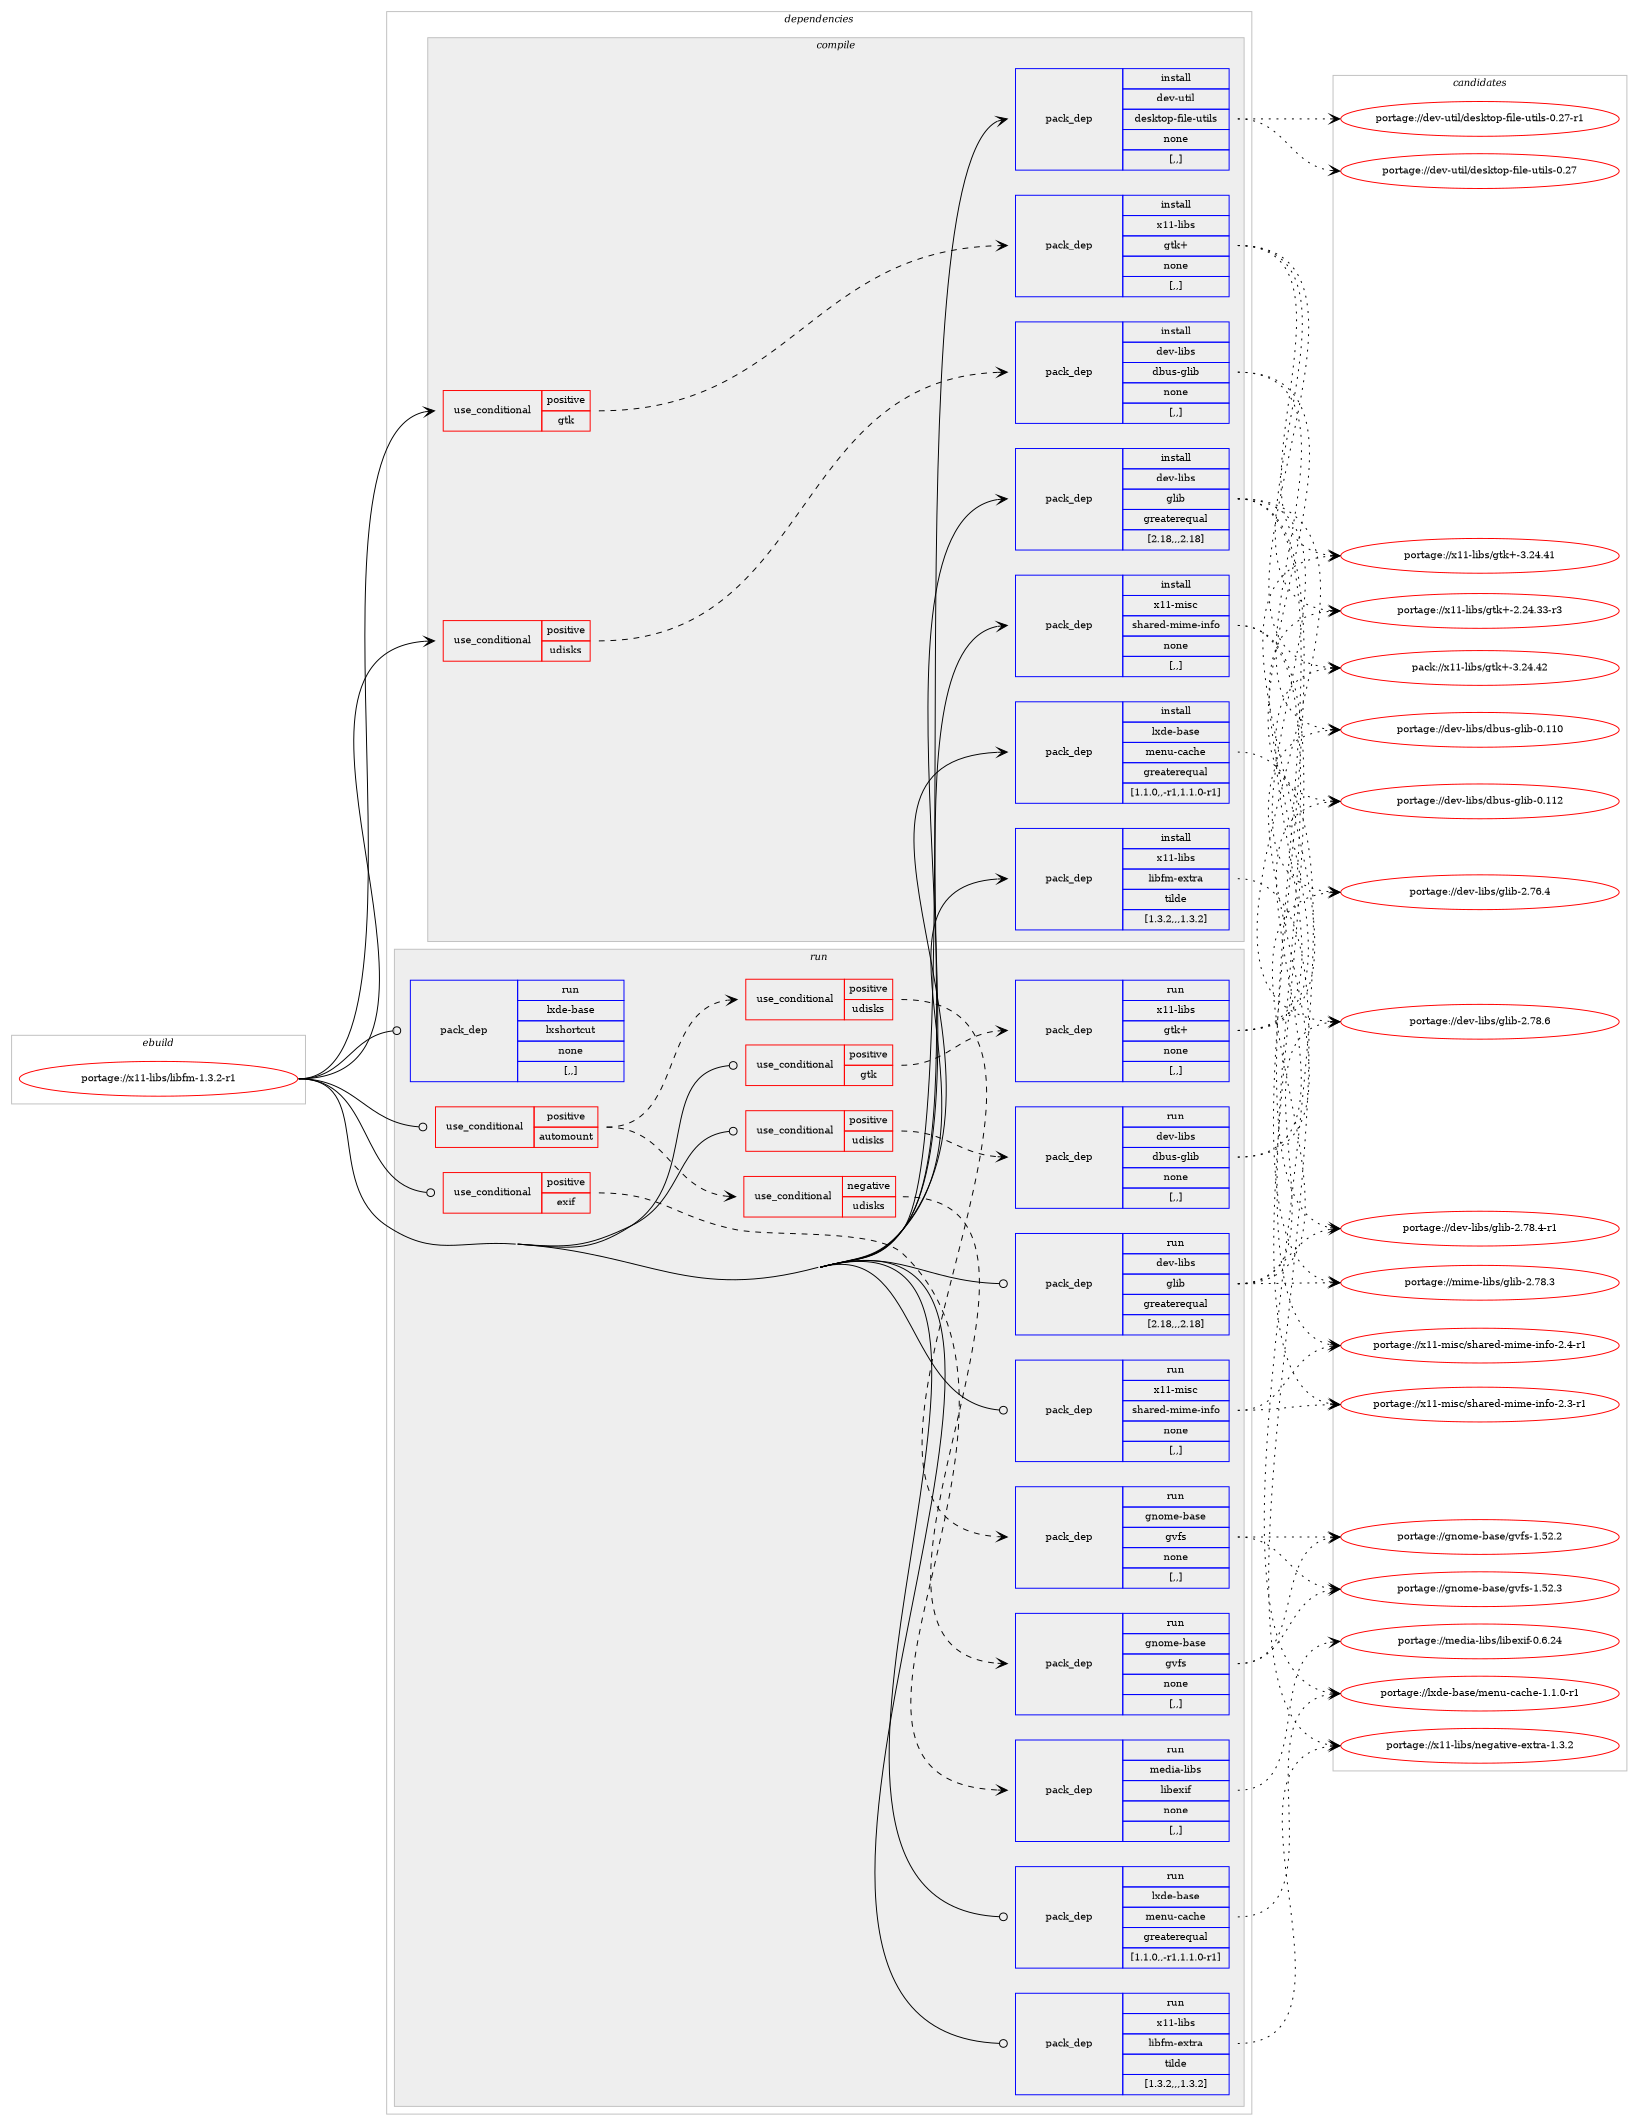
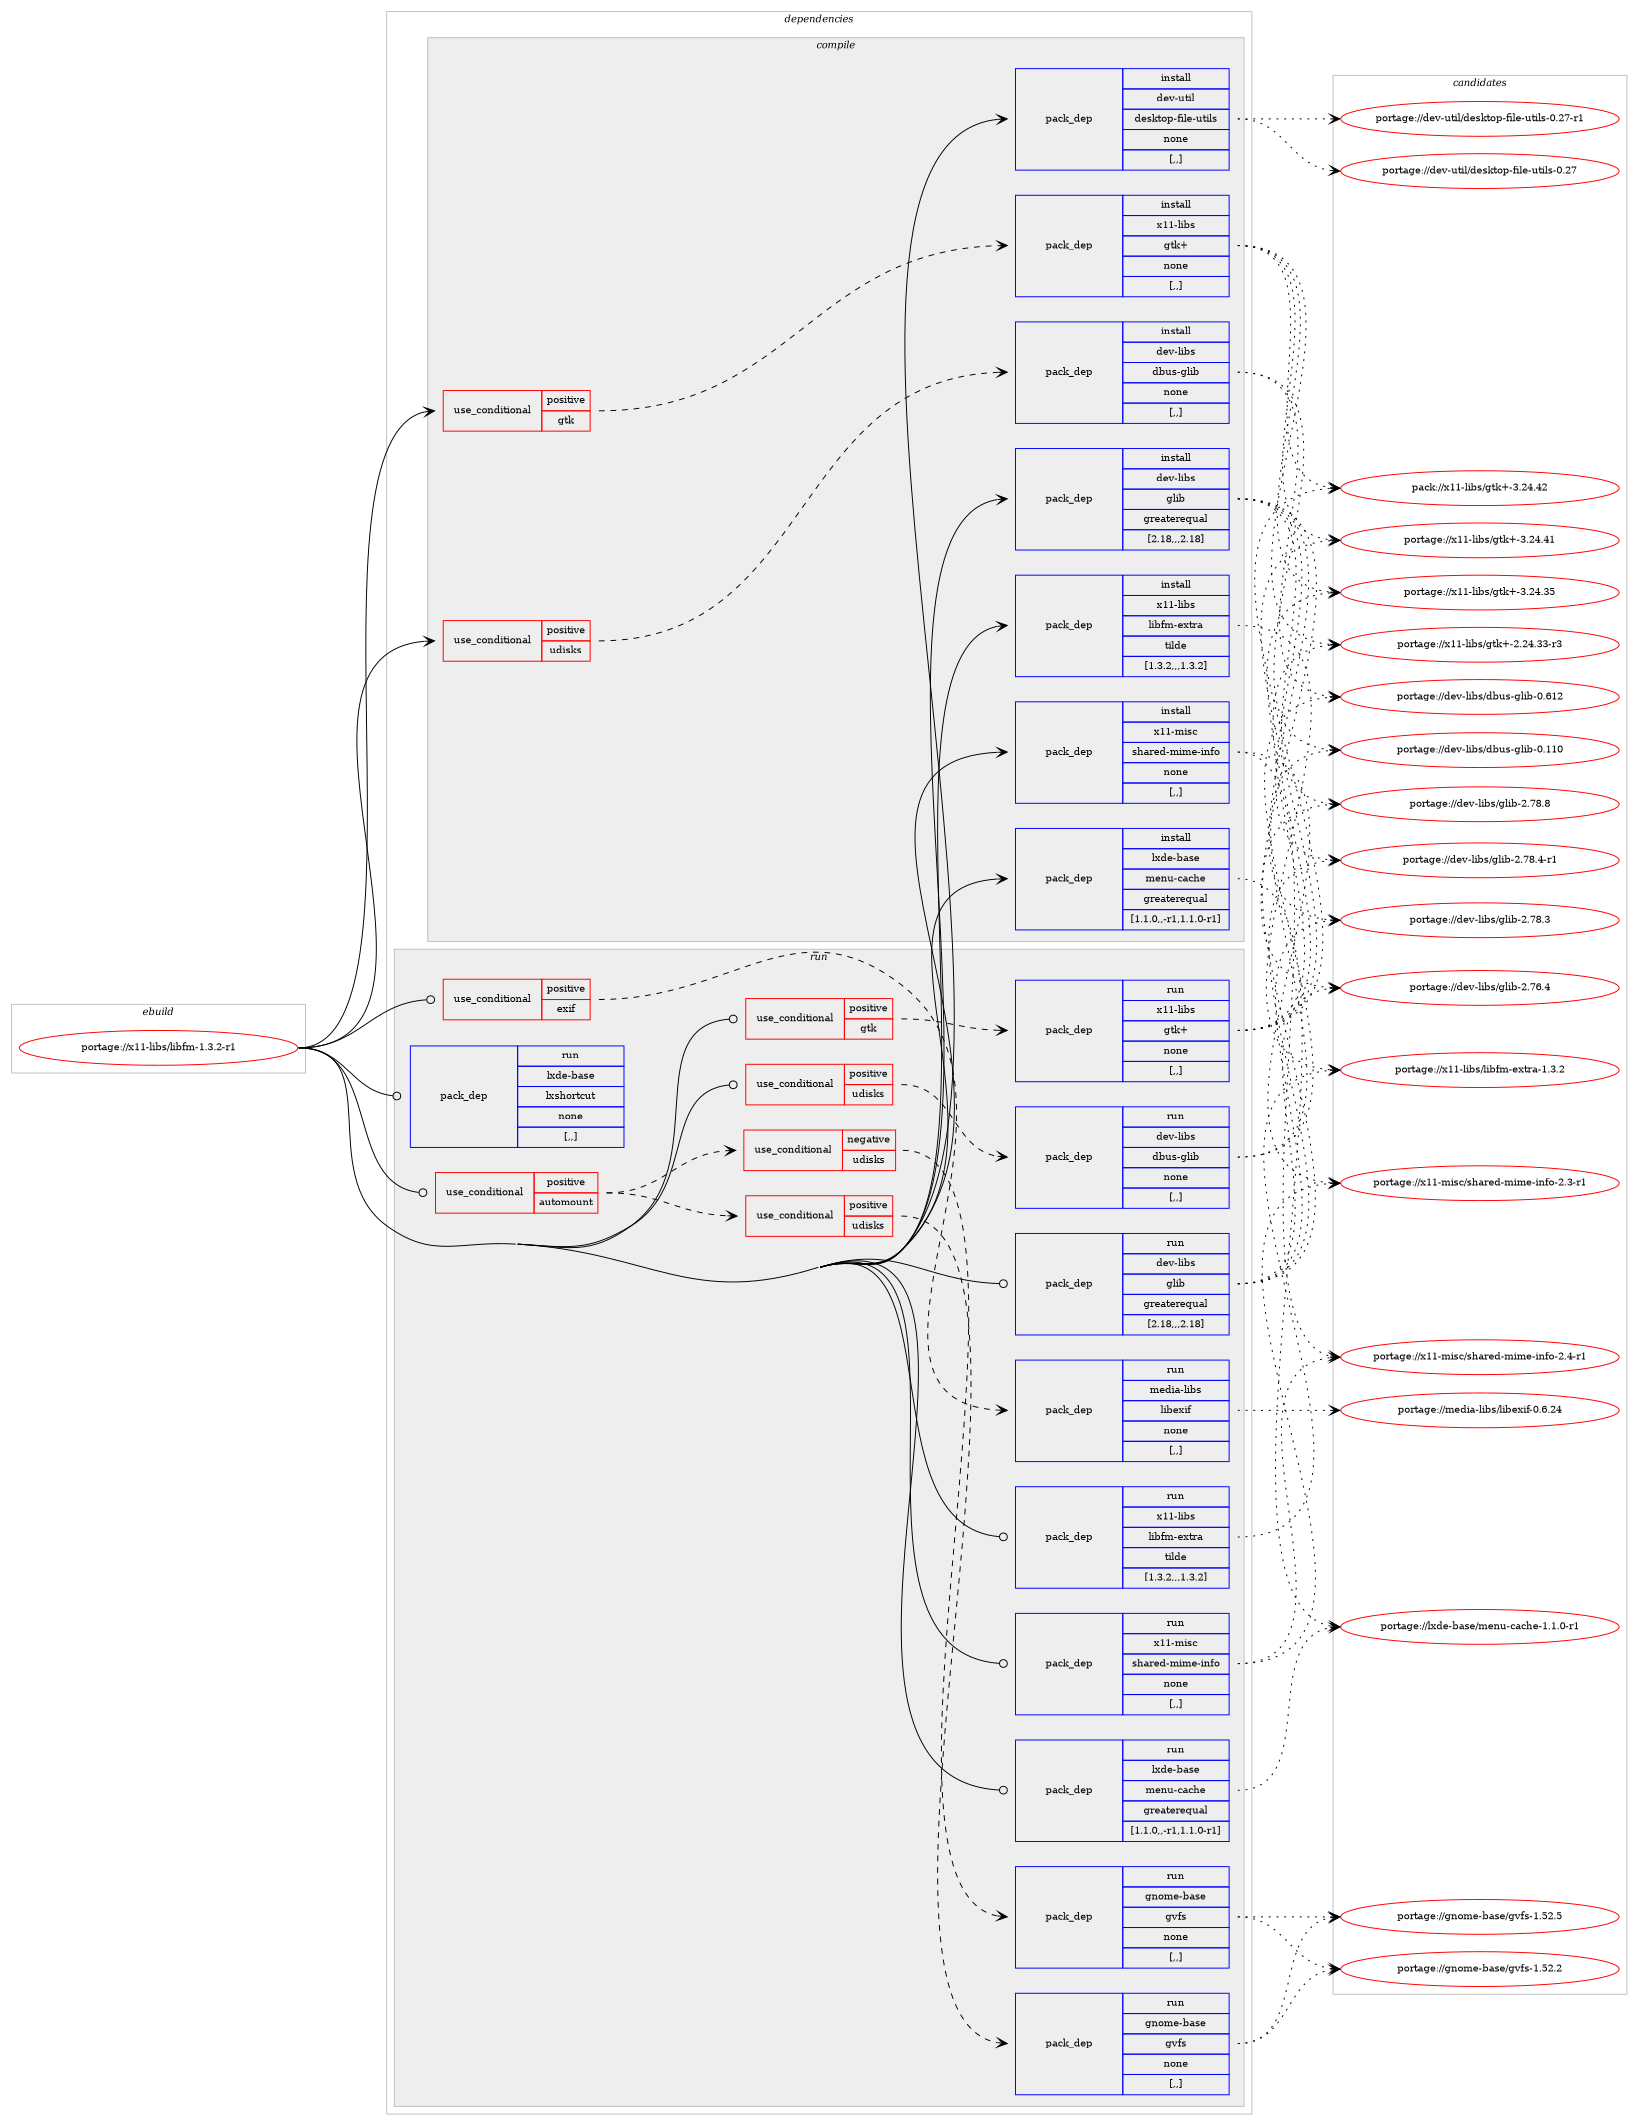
none -> (1480, 593)
(1480, 801) -> (1480, 697)
(1480, 1022) -> (1480, 804)
(1480, 1283) -> (1480, 920)
(1480, 1589) -> (1480, 1917)
(1480, 1746) -> (1480, 1070)
